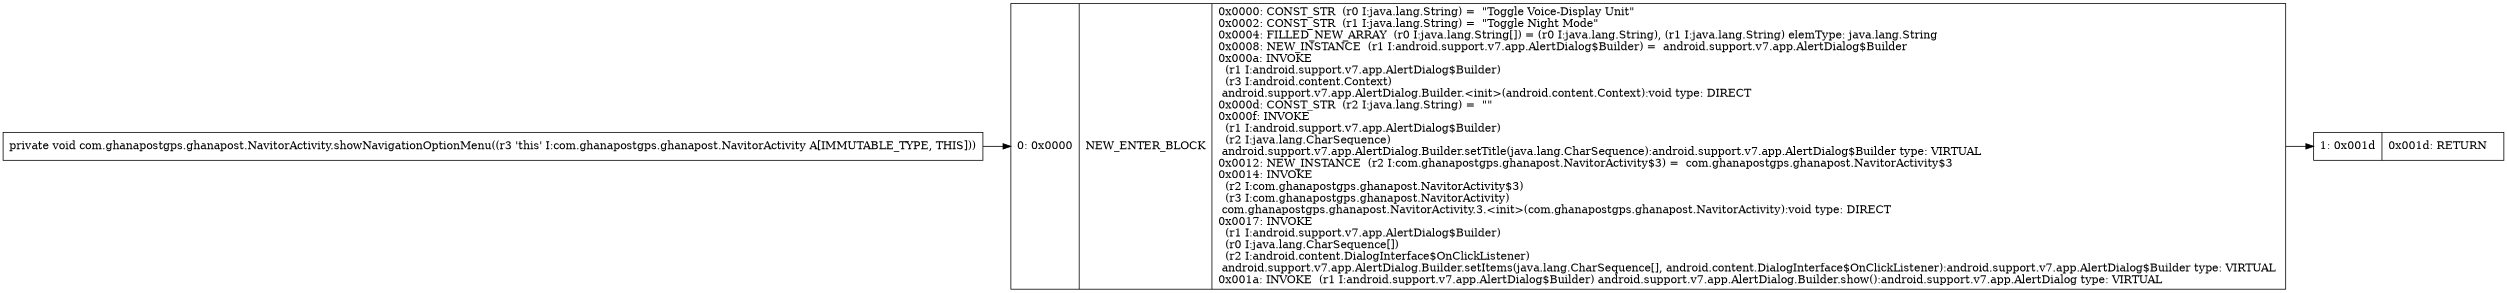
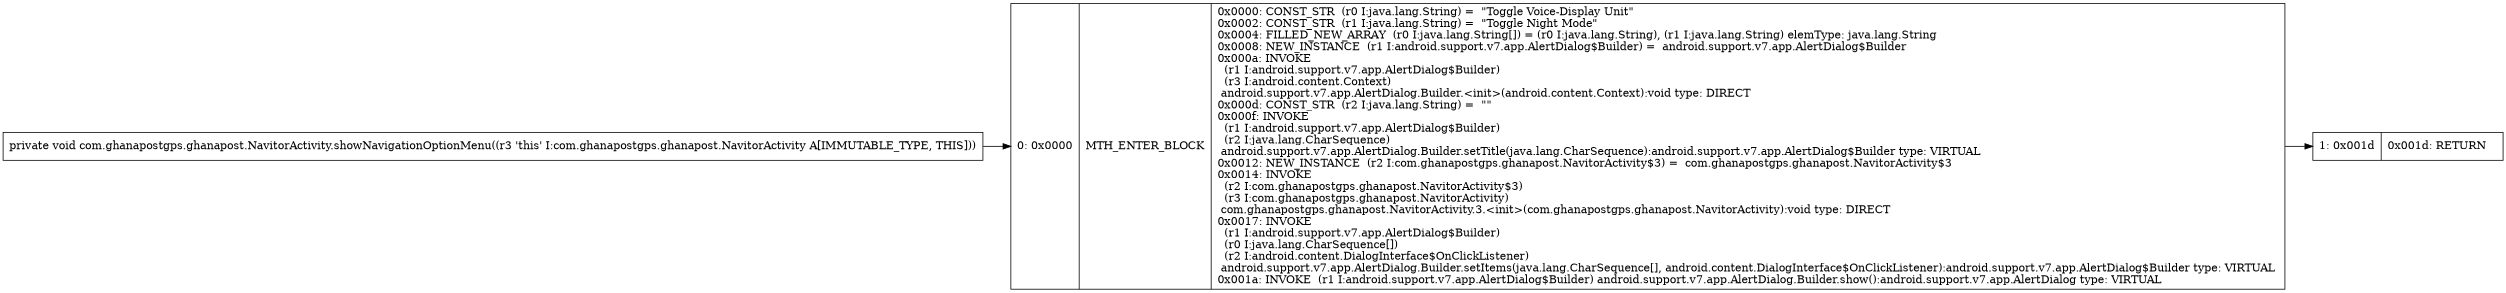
(1146, 146) -> (1145, 146)
